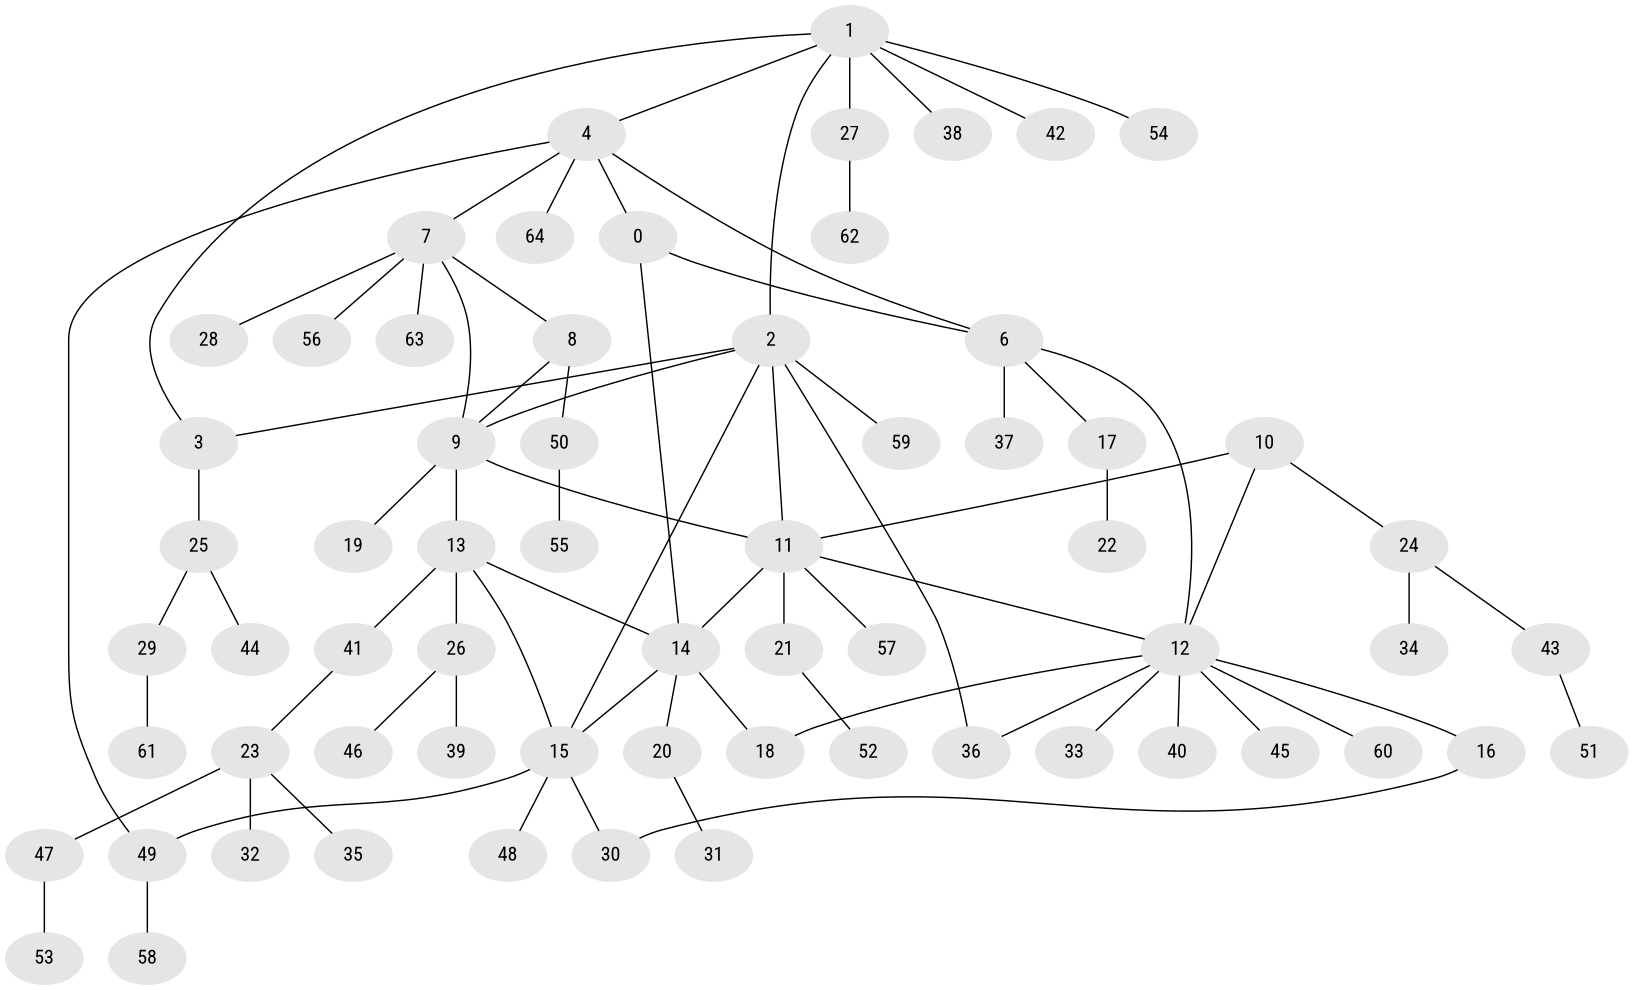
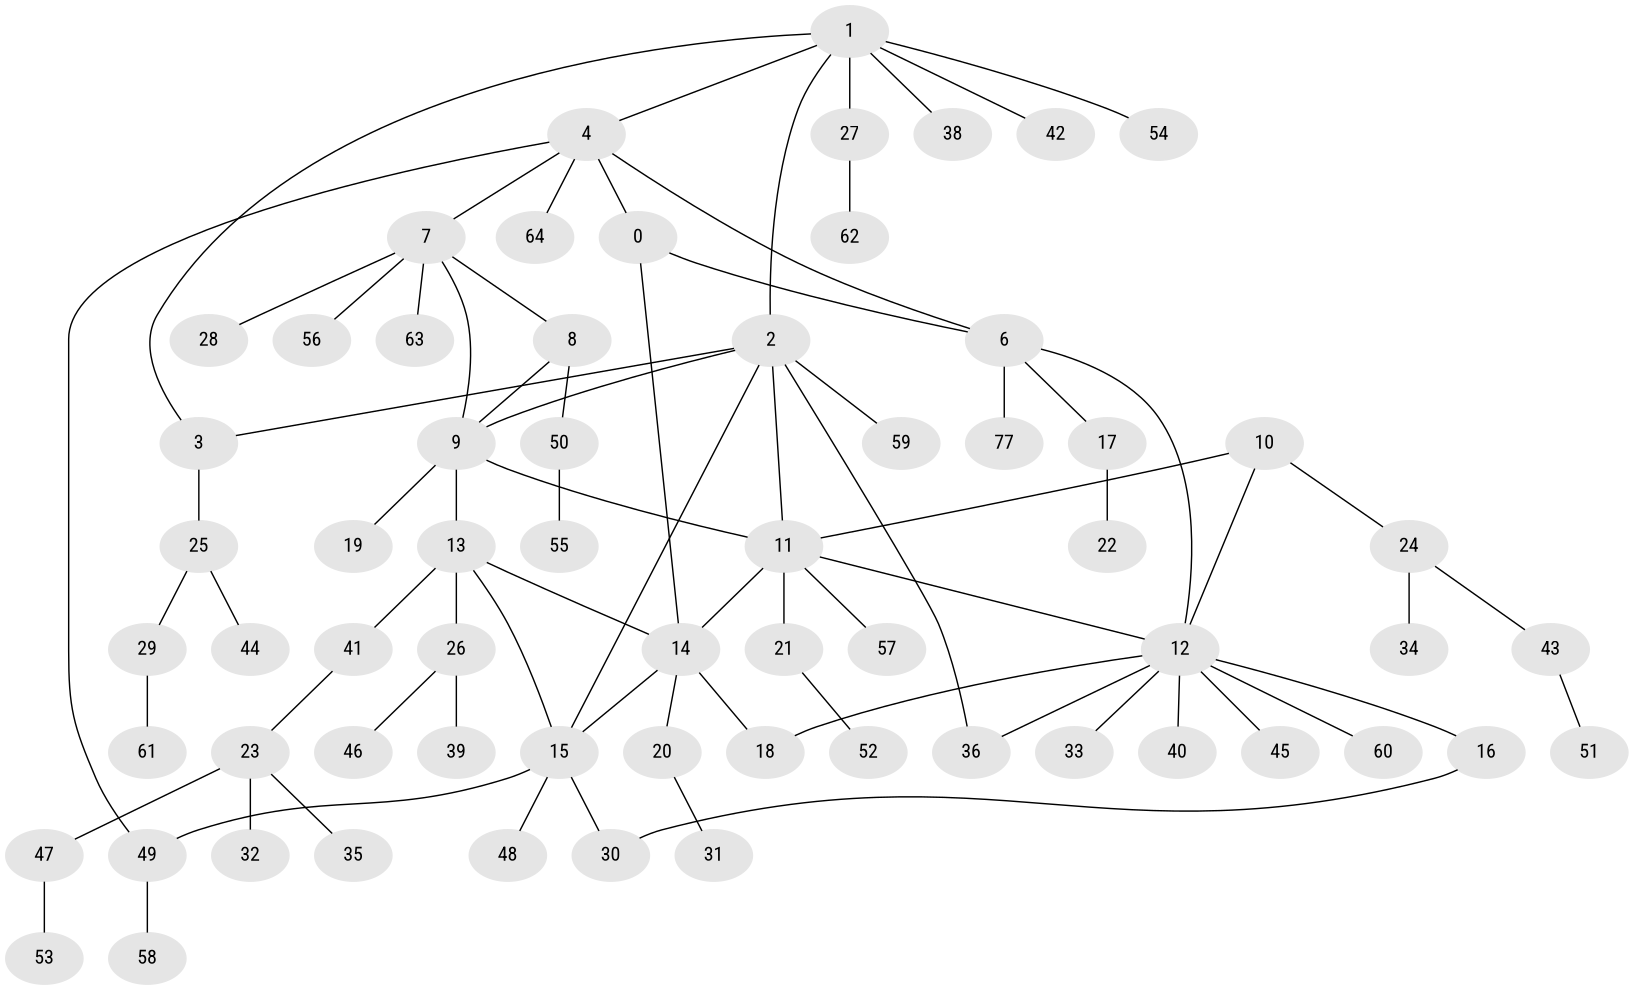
(1004, 443) -> (1004, 443)
